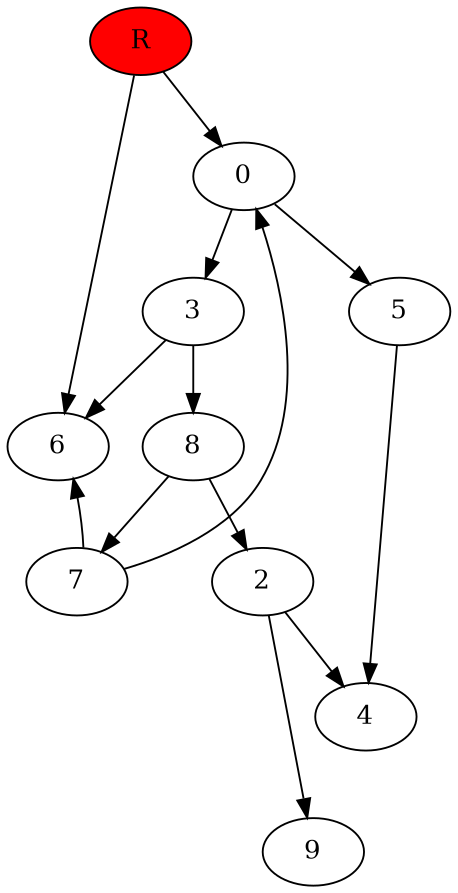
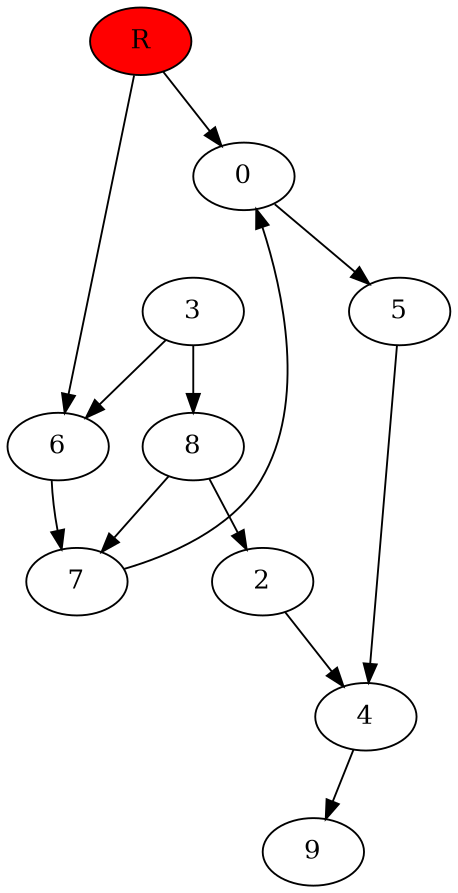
(222, 235) -> none
(81, 523) -> (54, 505)
(286, 707) -> (343, 776)
